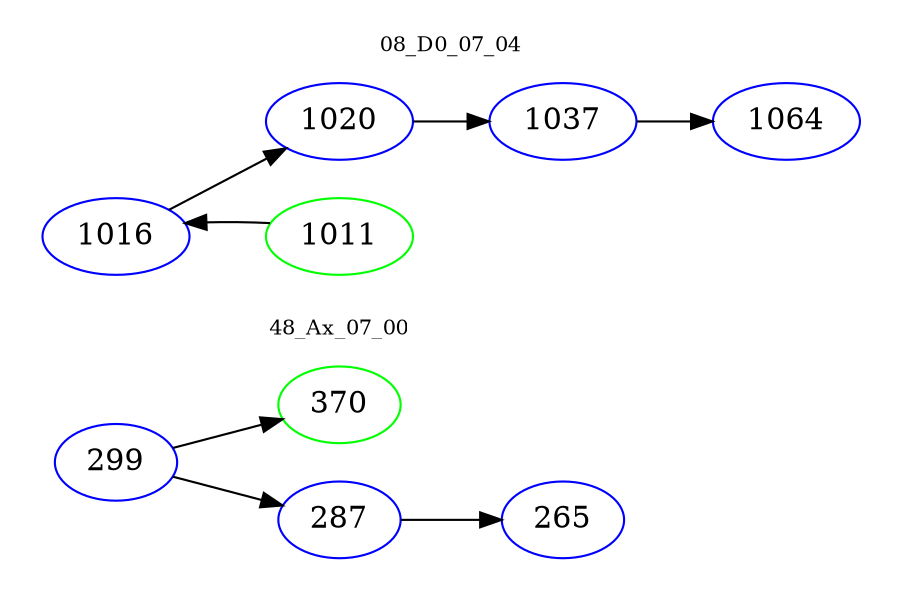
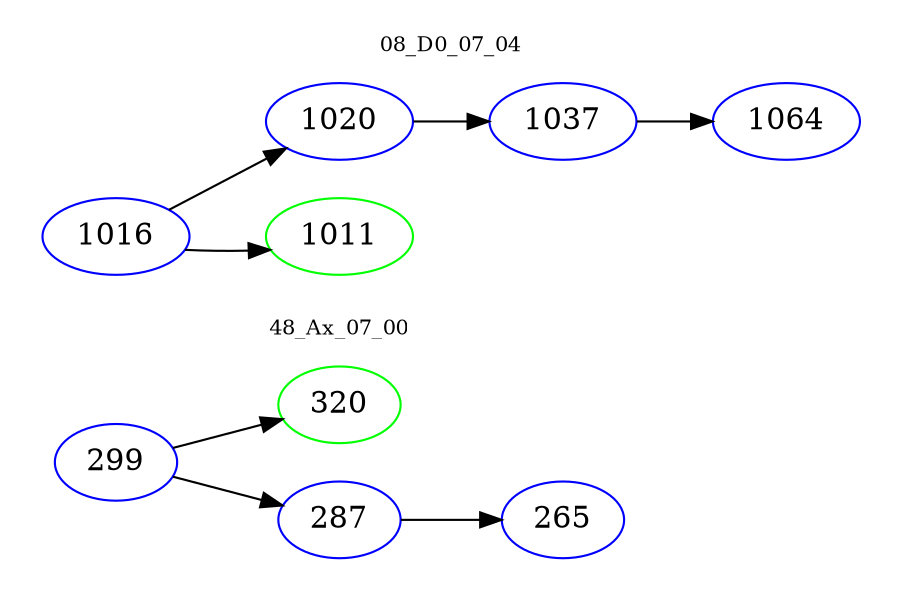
(238, 222) -> (217, 251)
(339, 405) -> (339, 405)
